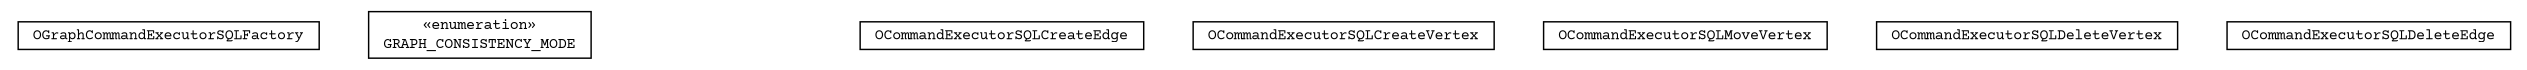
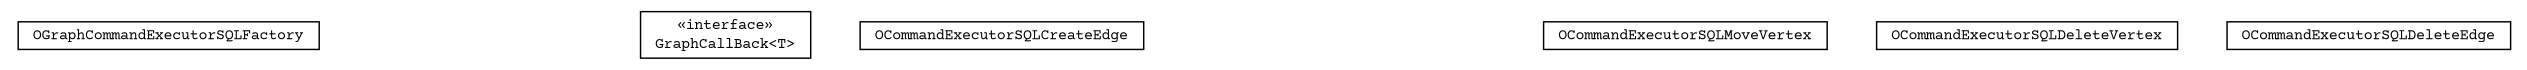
(479, 35) -> none
none -> (725, 35)
(1343, 35) -> none
